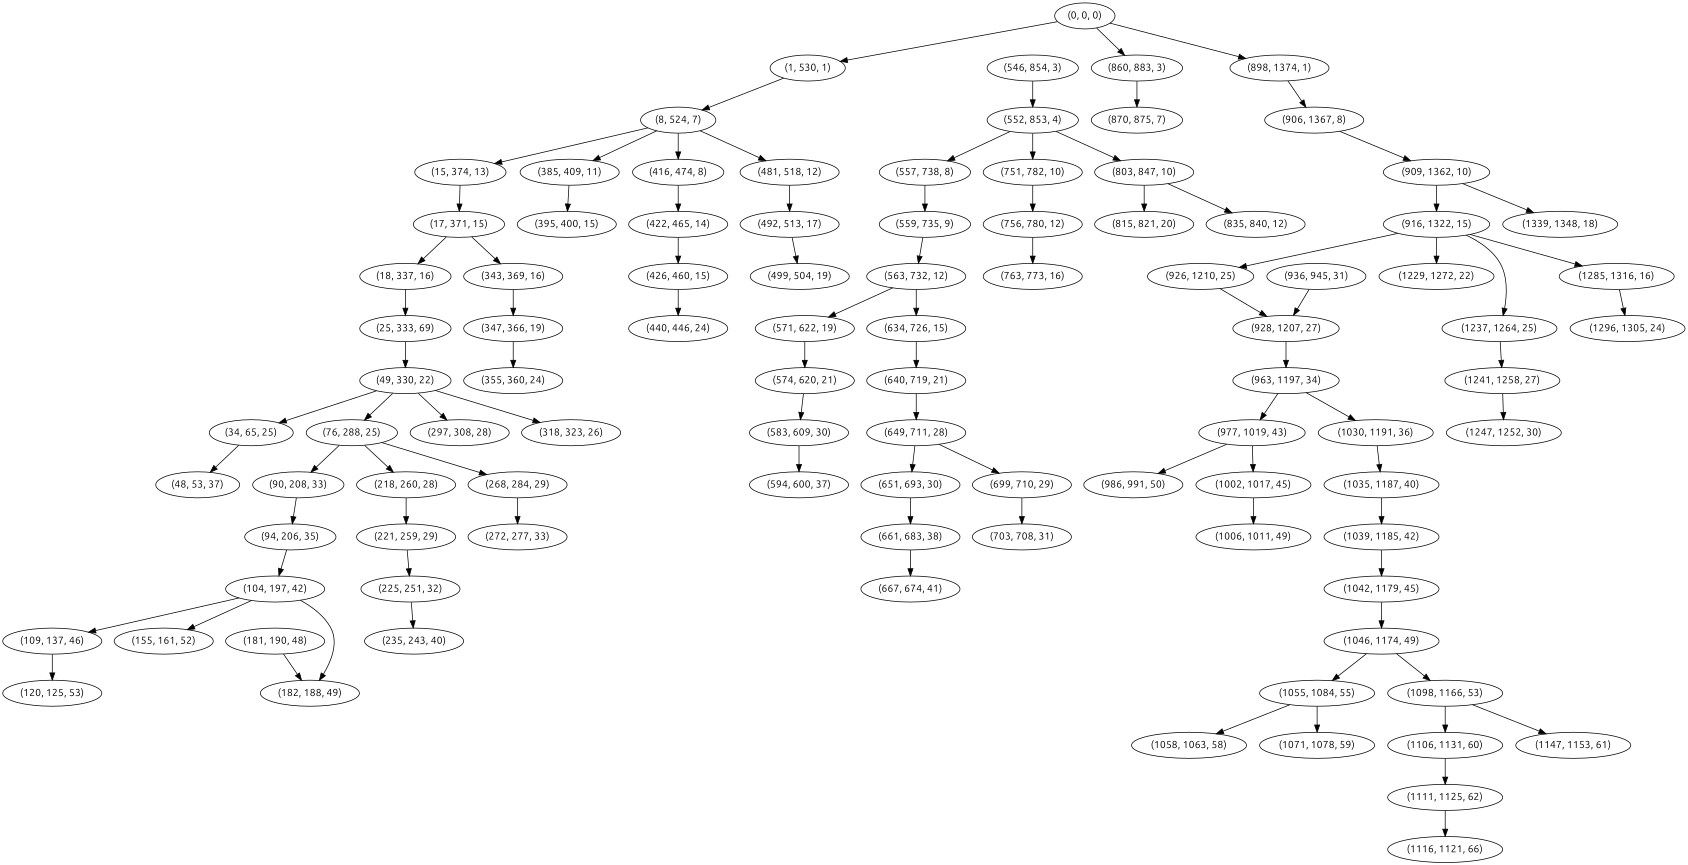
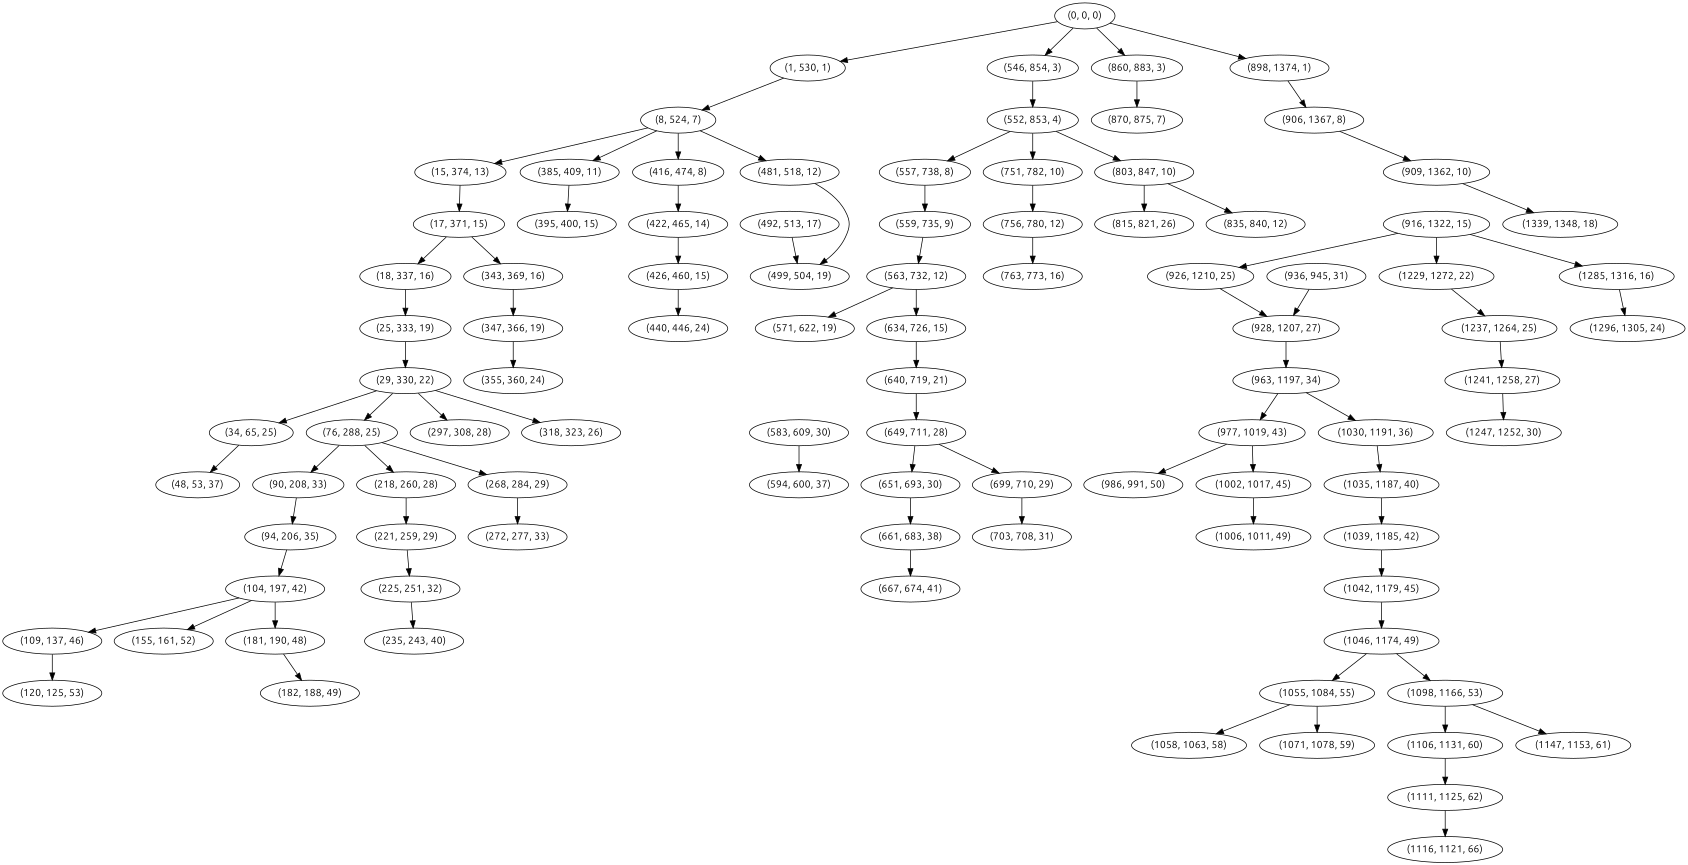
none -> (1062, 39)
(790, 195) -> (848, 219)
(1437, 195) -> none
(1144, 224) -> (1144, 224)
(1500, 264) -> (1465, 300)
(405, 329) -> (405, 329)
(405, 381) -> (405, 381)
(805, 381) -> none
(332, 631) -> (275, 612)
